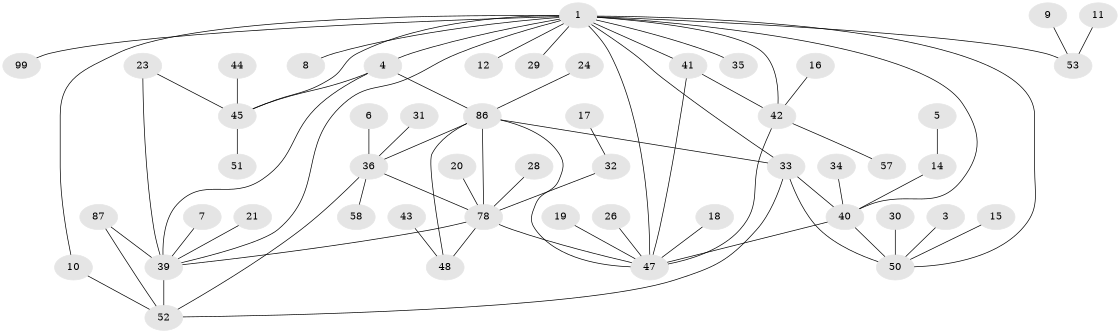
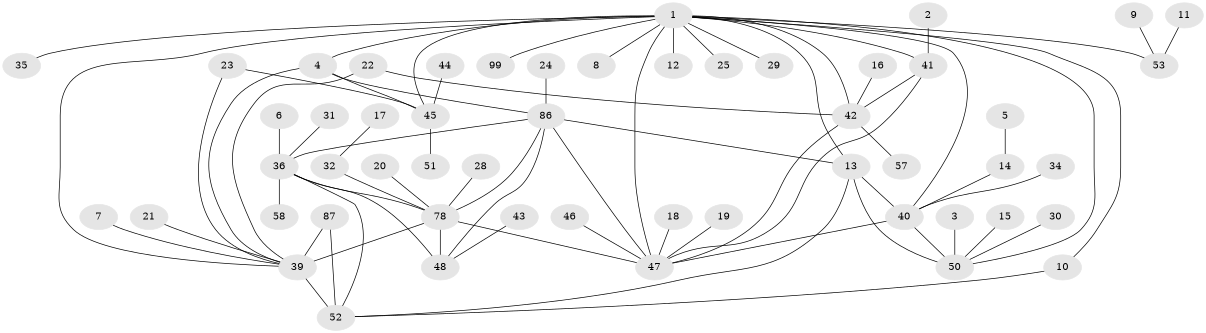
none -> (928, 15)
none -> (368, 66)
none -> (724, 66)
(786, 167) -> (851, 167)
none -> (372, 201)
(611, 217) -> (570, 217)
